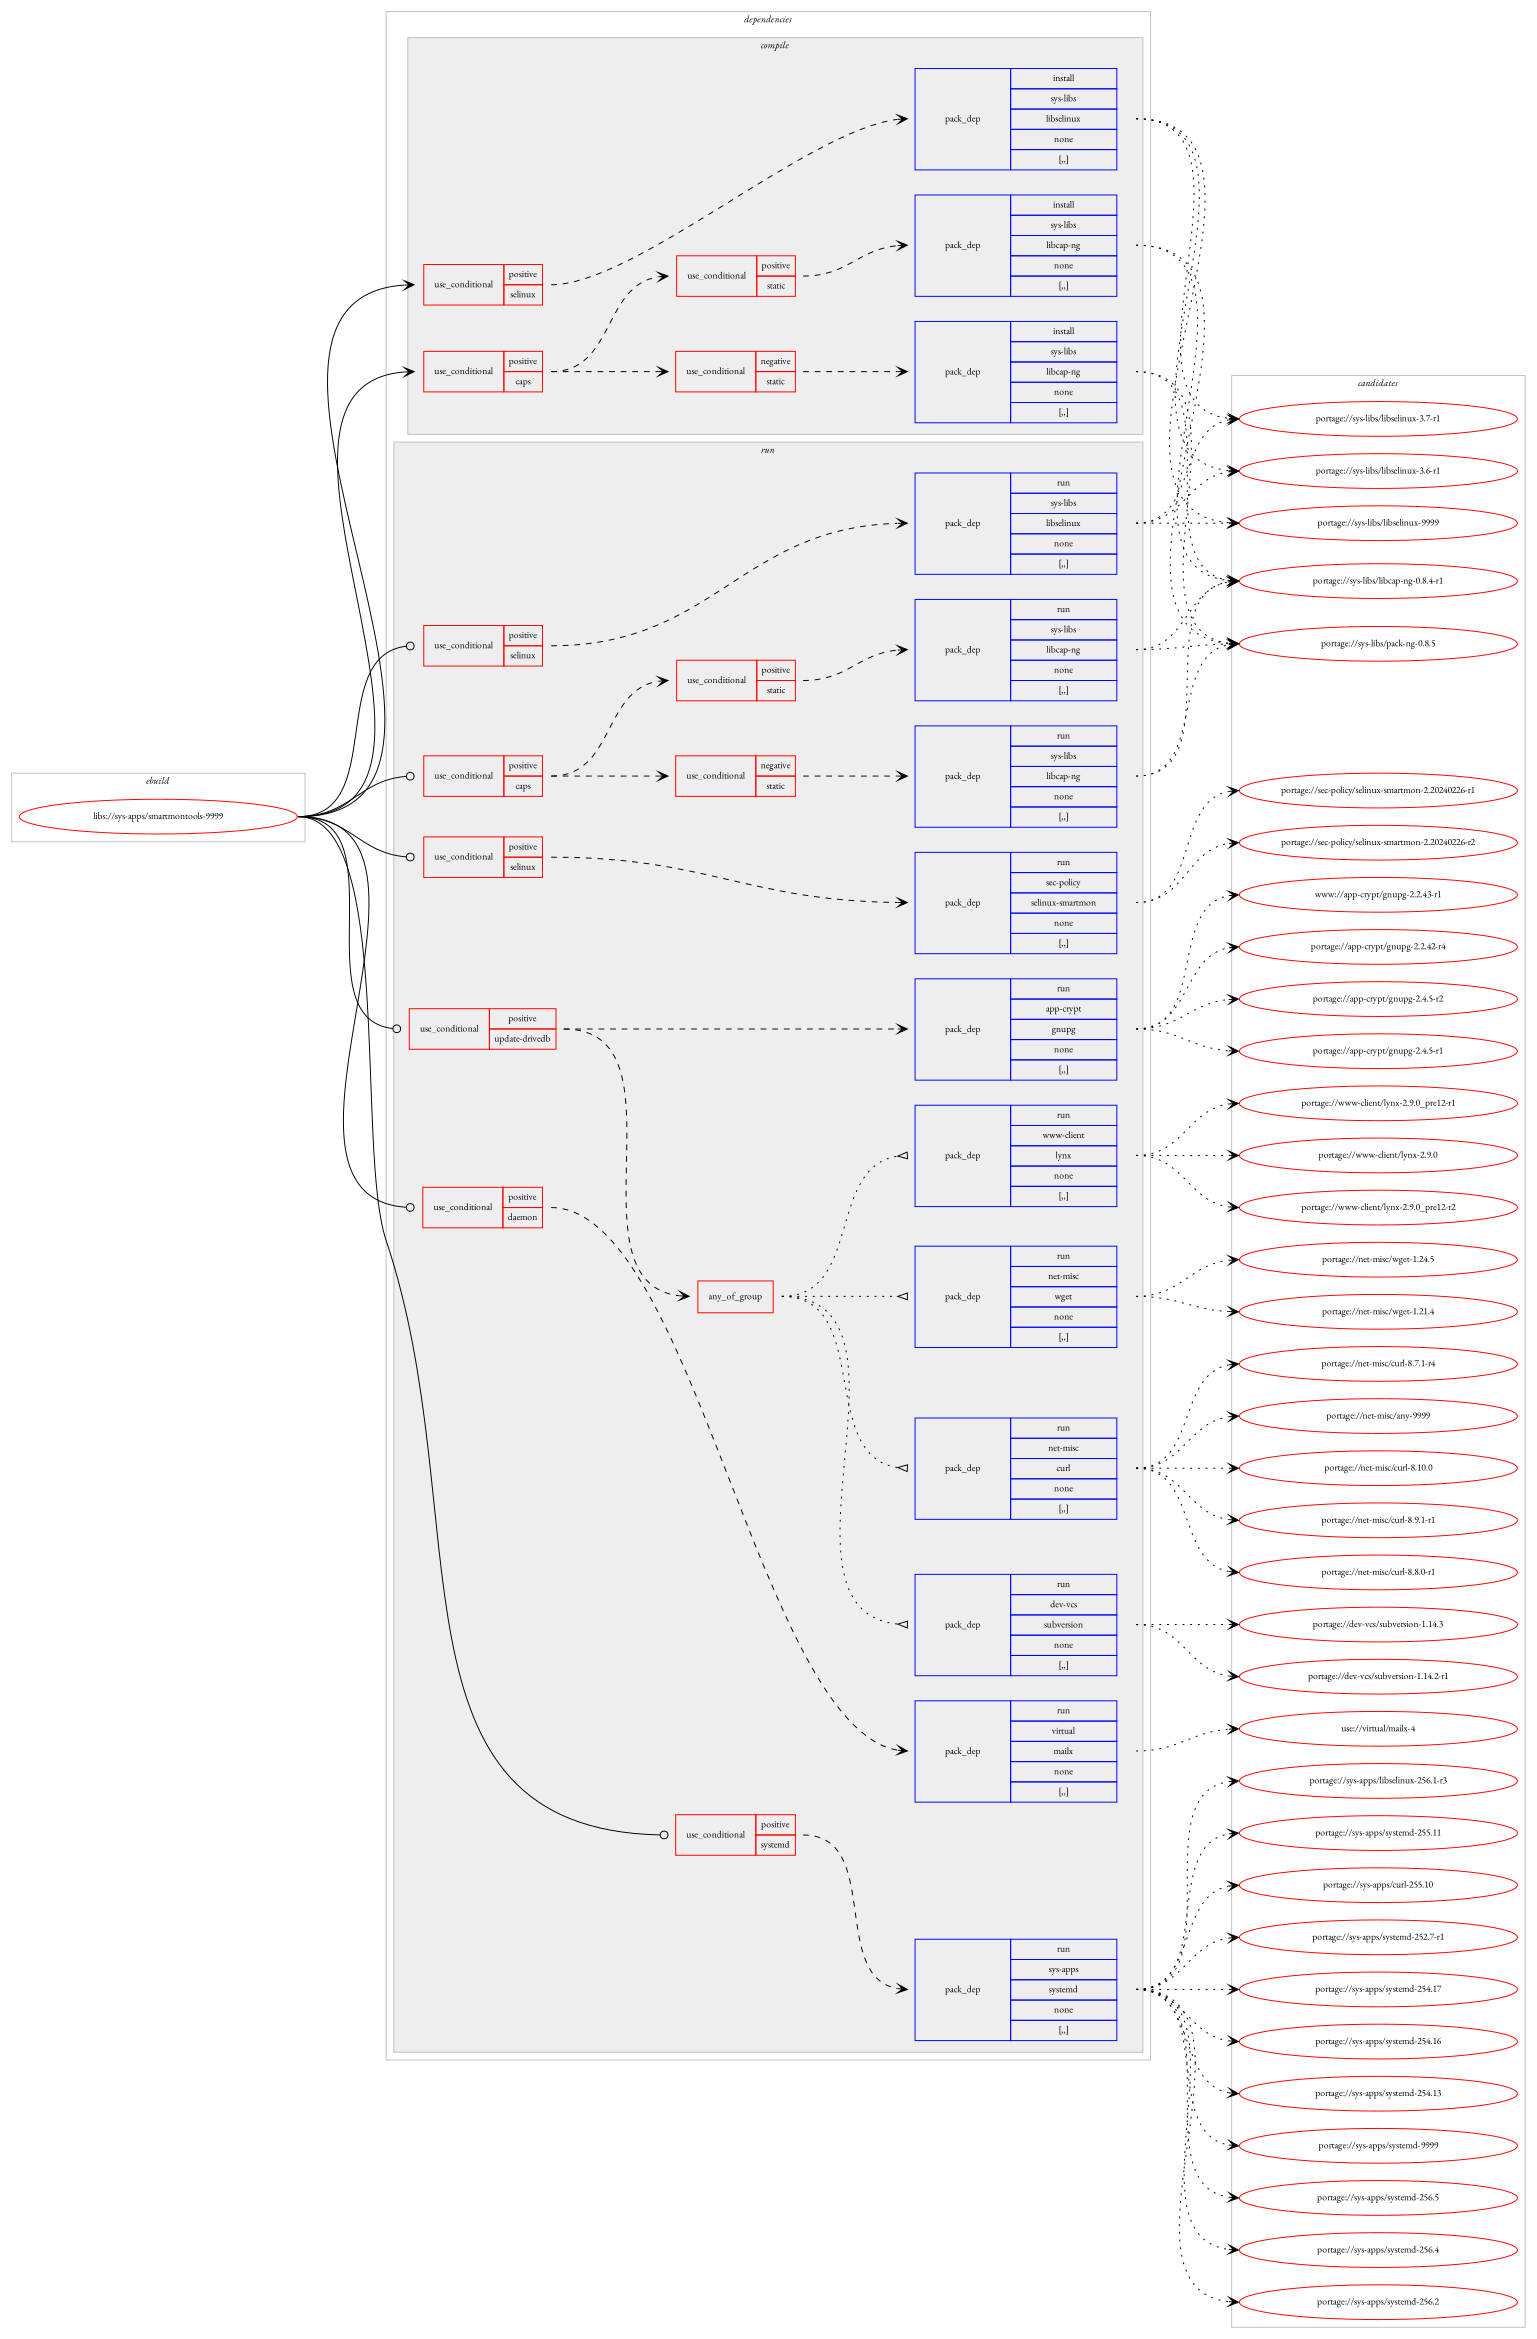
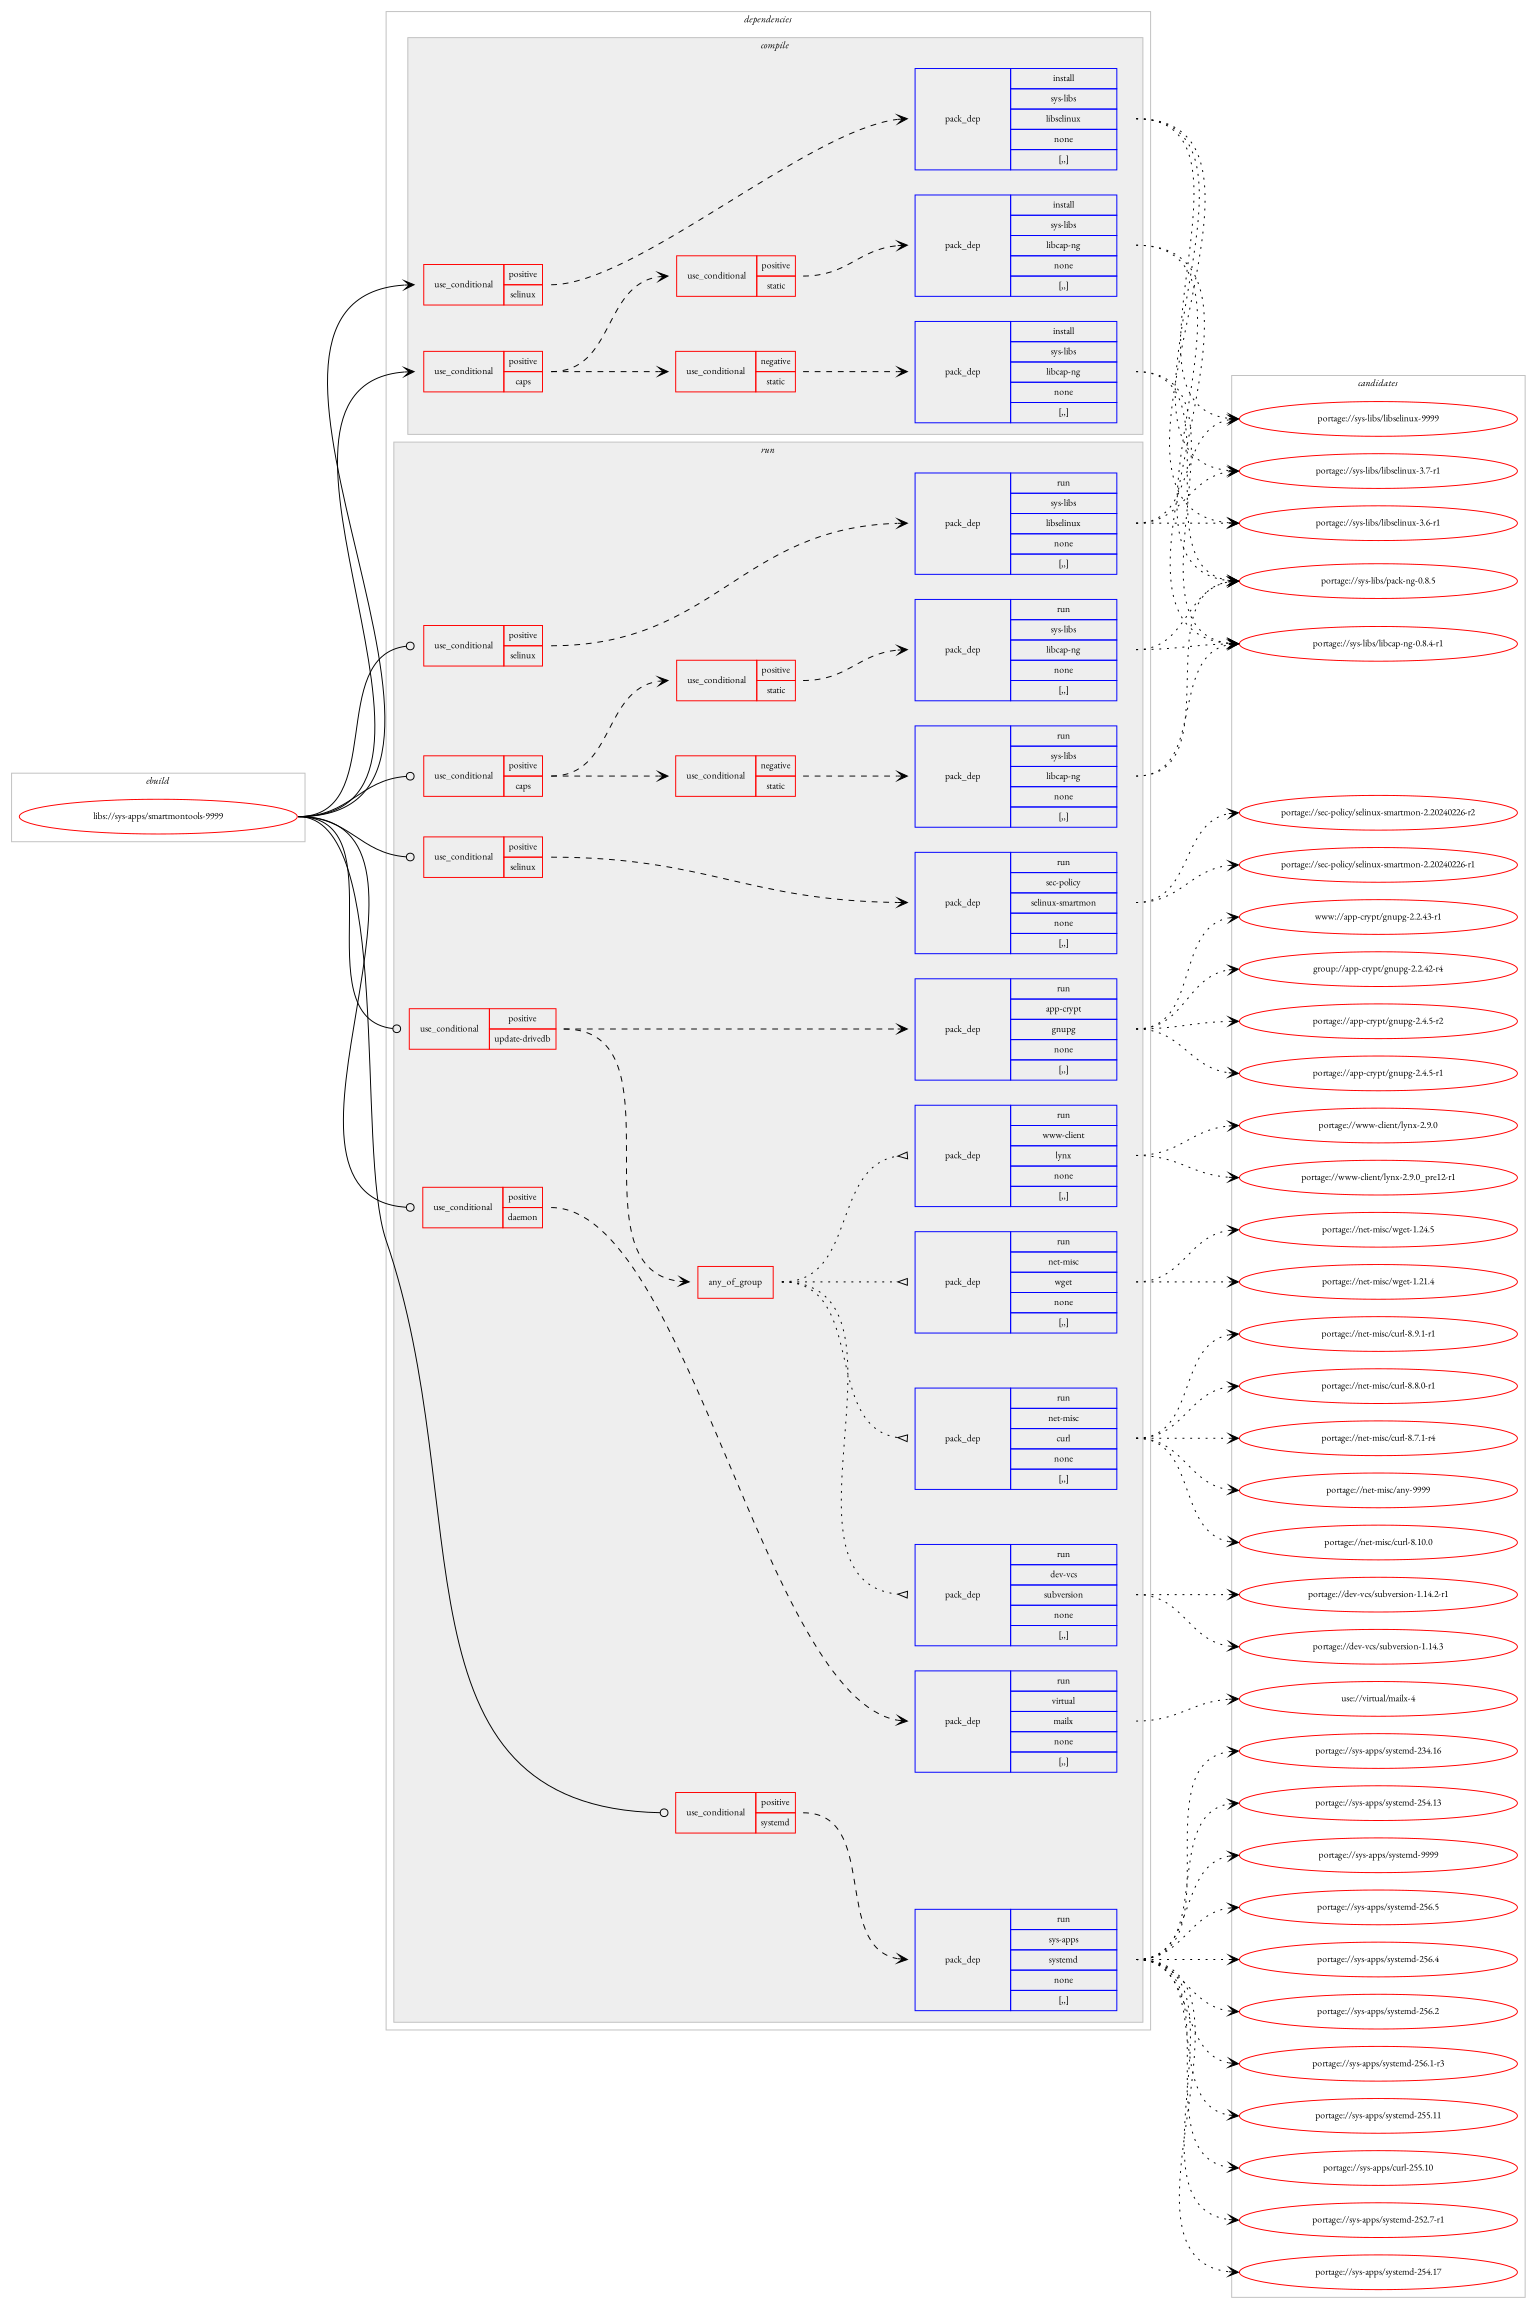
(1378, 947) -> (1378, 969)
(1378, 1208) -> none
(1378, 1781) -> (1378, 2064)
(1378, 2042) -> (1378, 1751)
